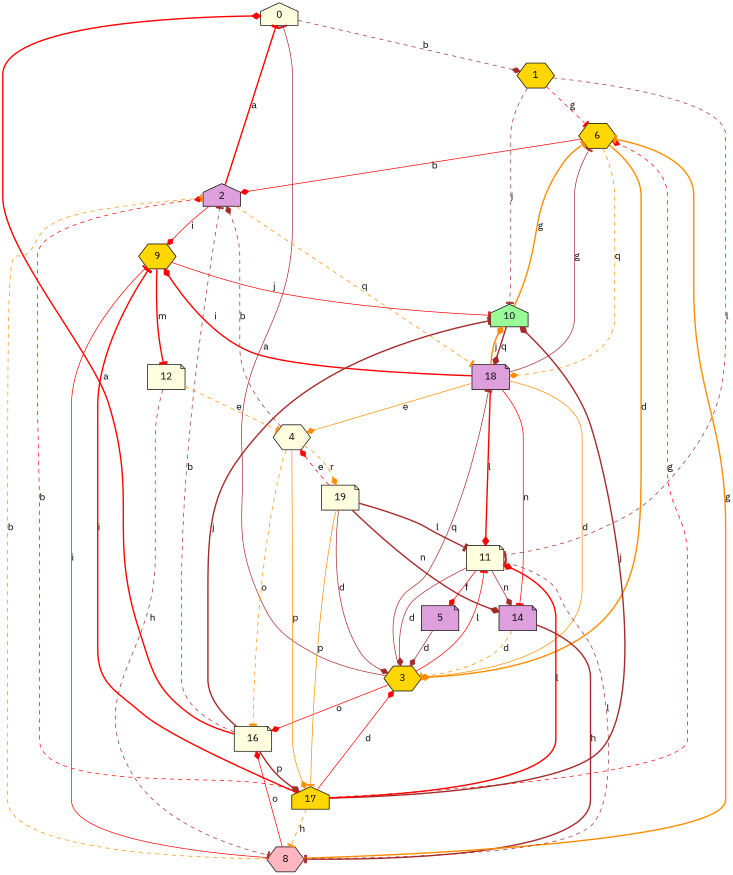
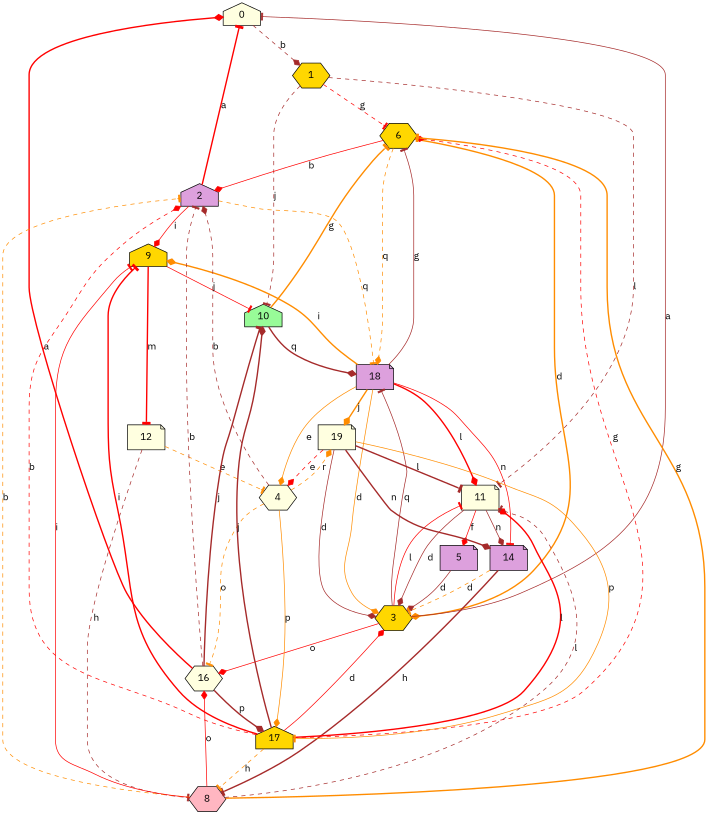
(157, 256) -> (148, 256)
(493, 349) -> (358, 404)
(305, 364) -> (285, 303)
(253, 739) -> (204, 679)
